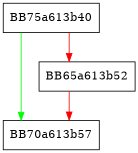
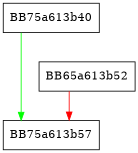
(69, 43) -> none
(51, 135) -> (51, 135)
